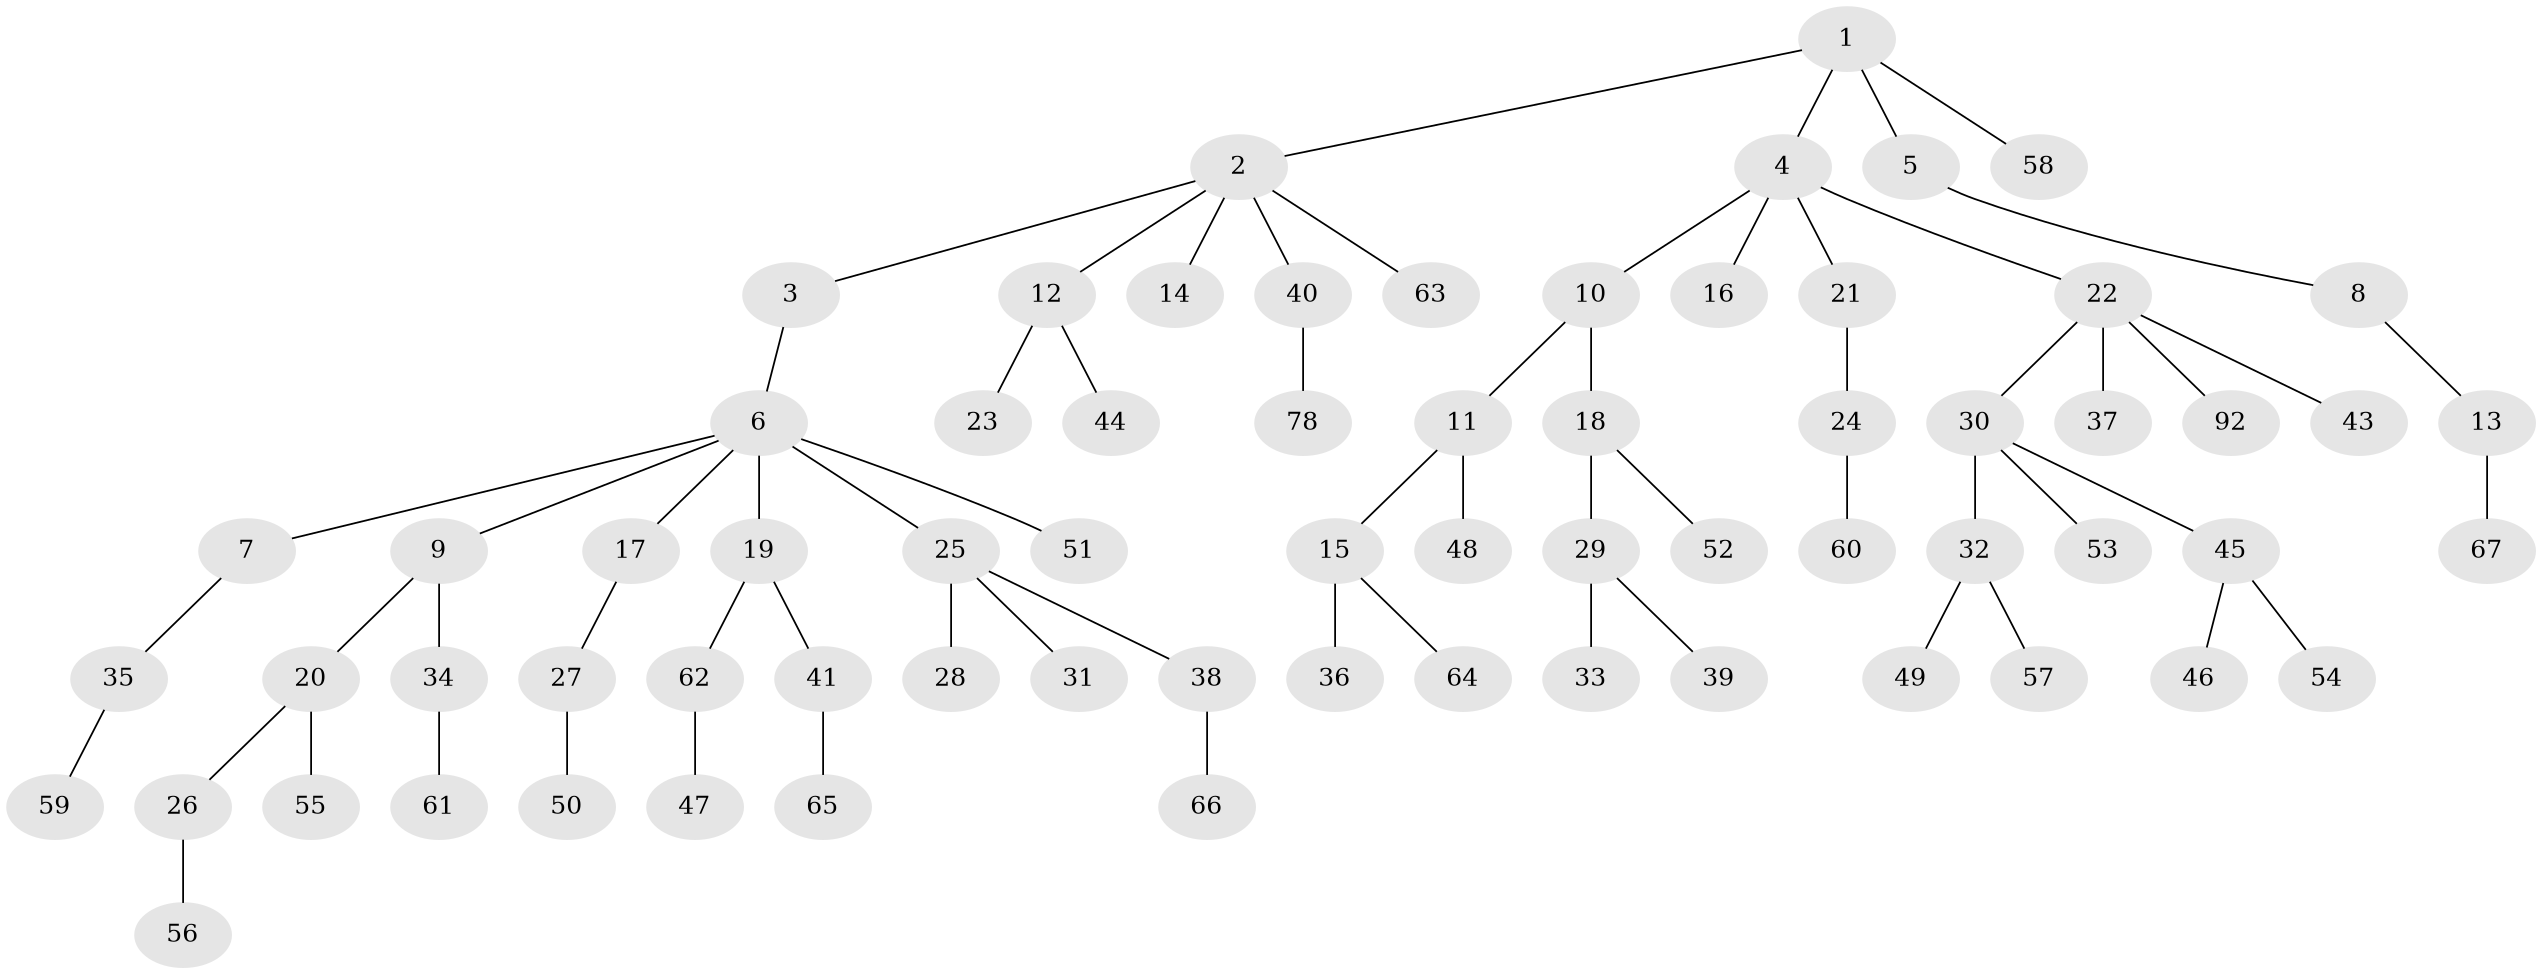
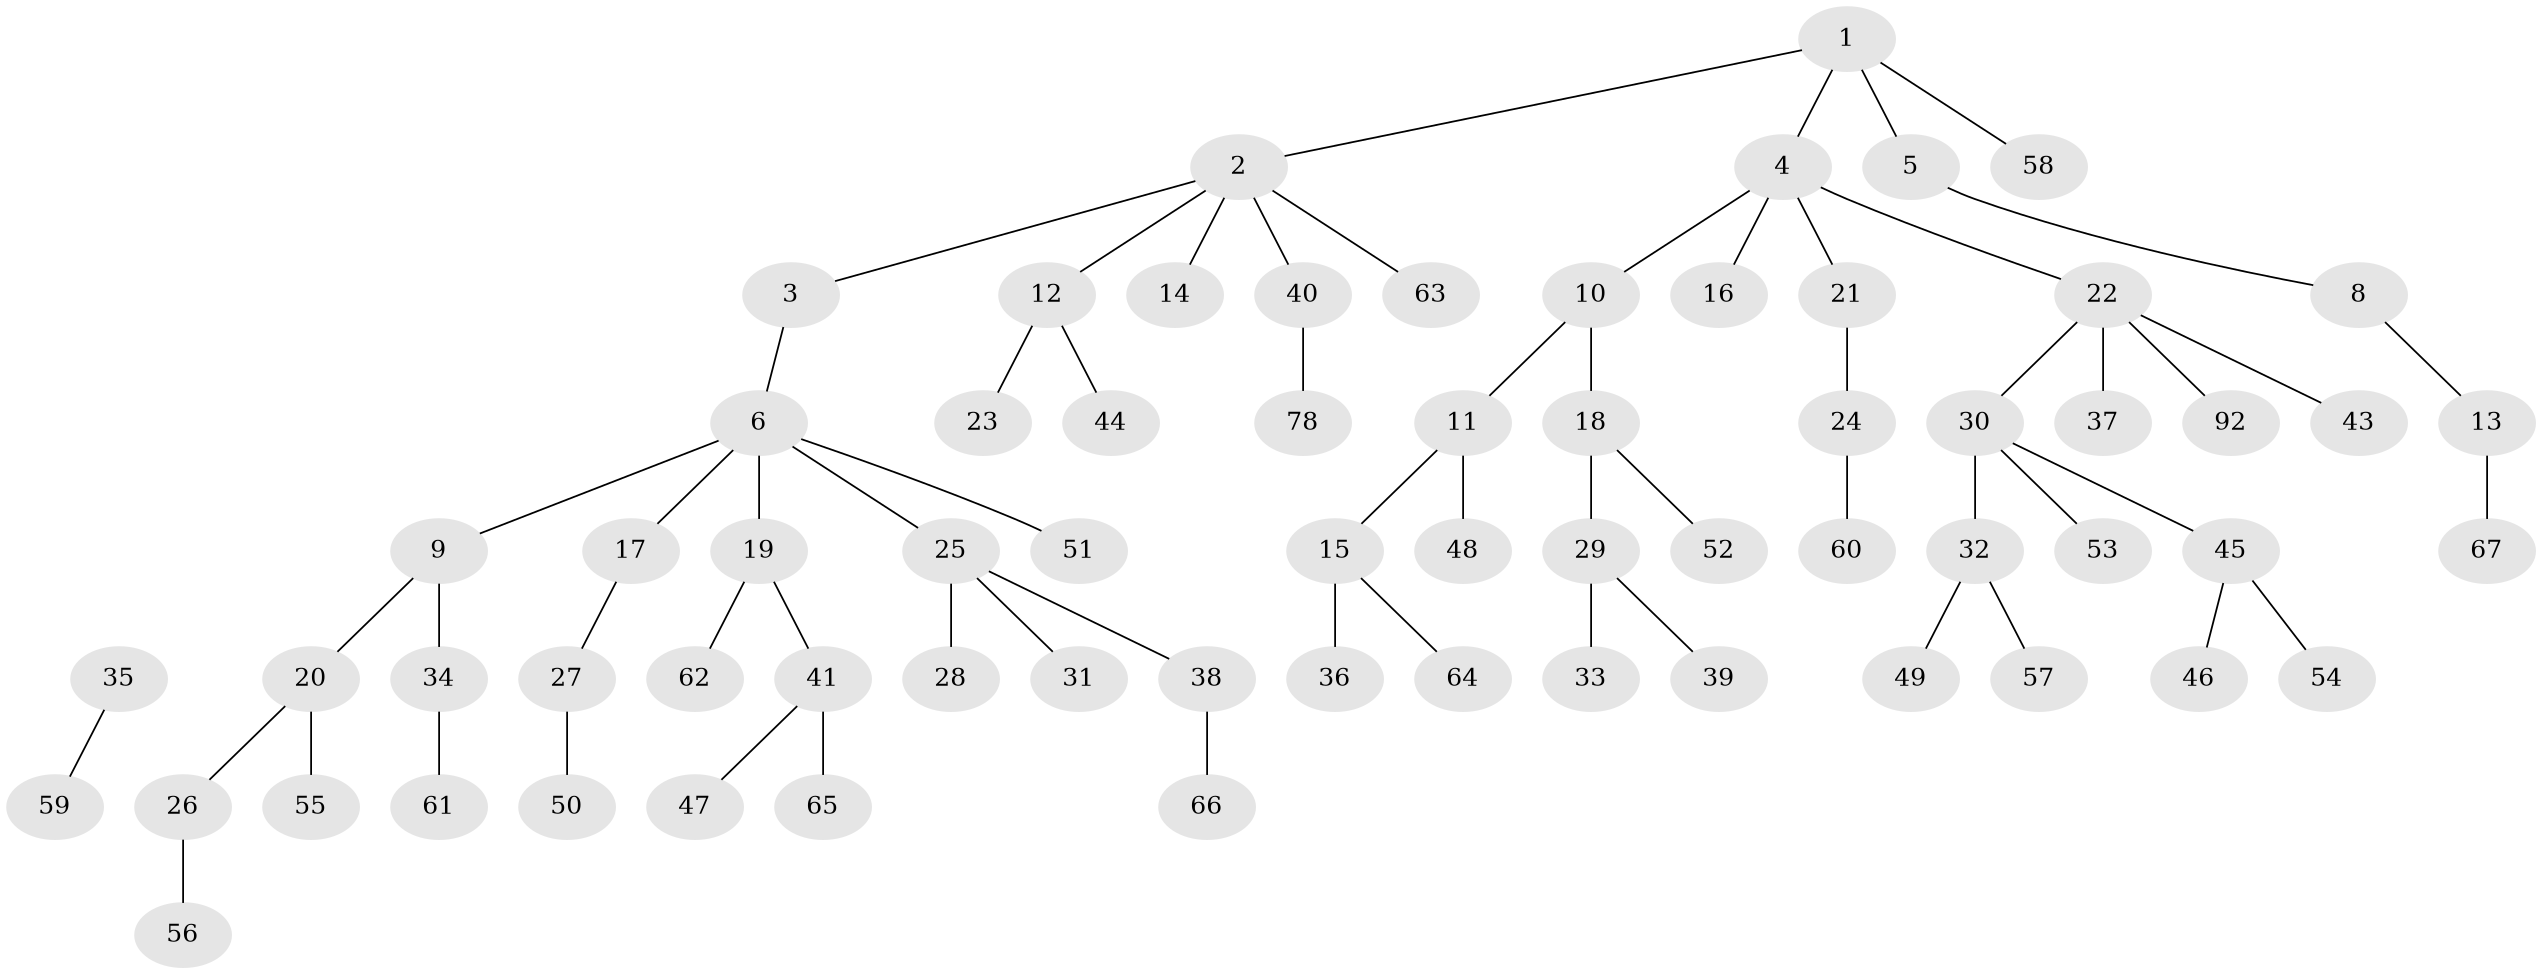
(247, 551) -> none
(695, 743) -> (759, 743)
